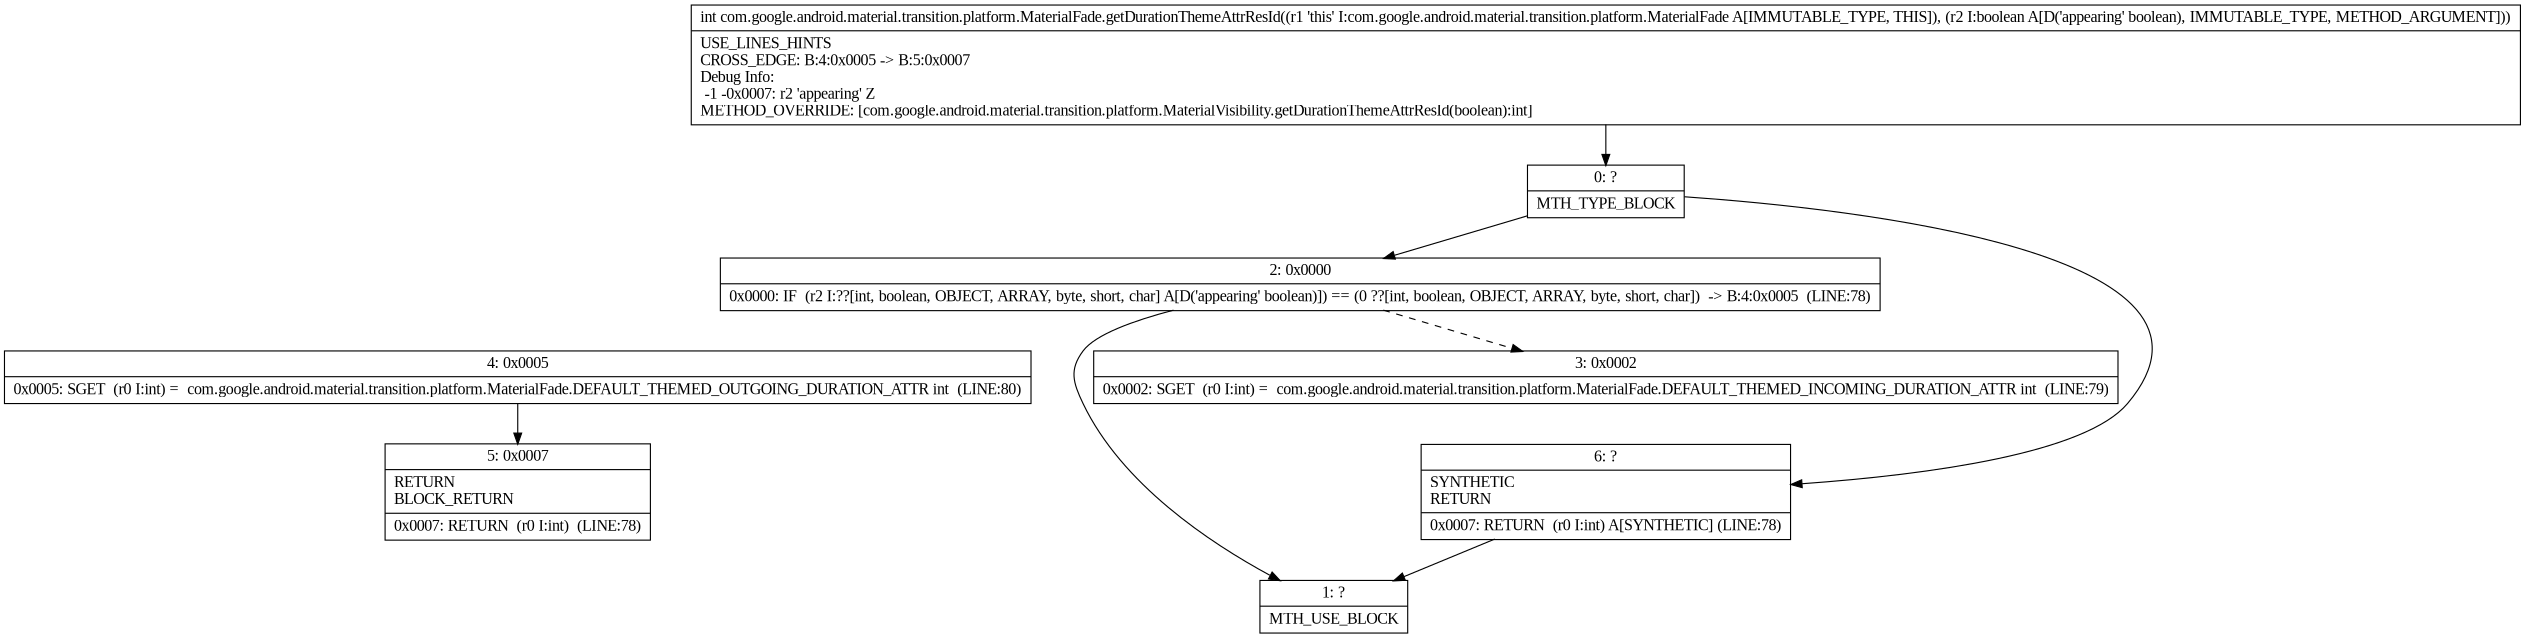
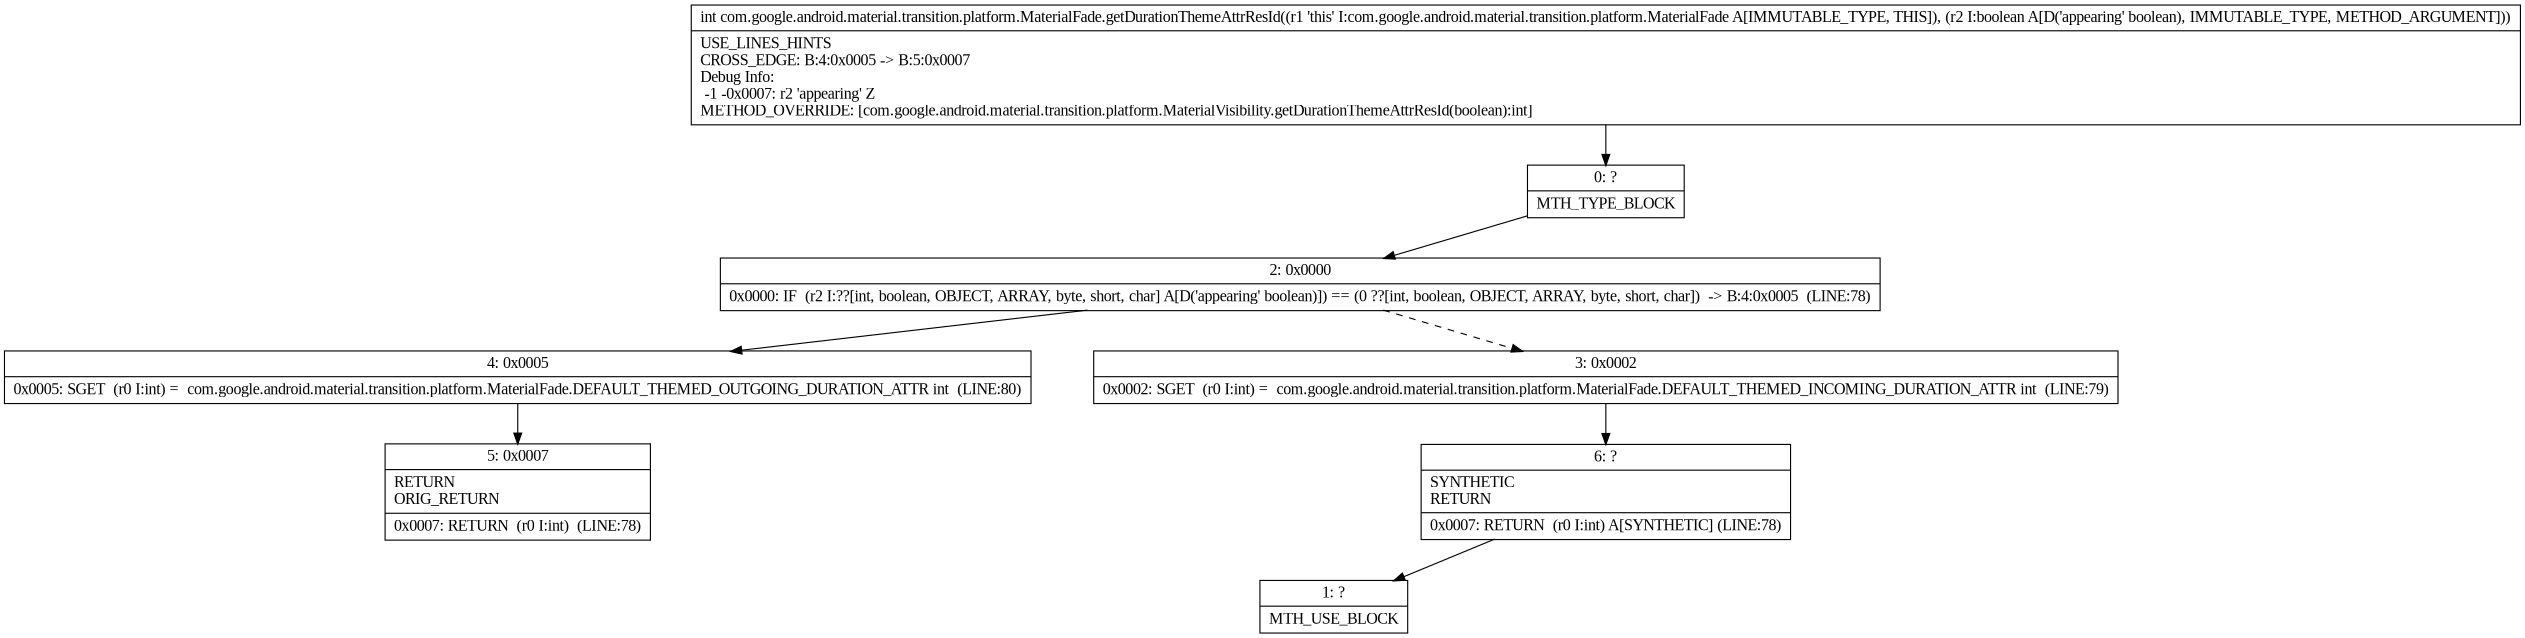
(2124, 301) -> (1606, 418)
(1110, 446) -> (915, 330)
(454, 499) -> (447, 499)
